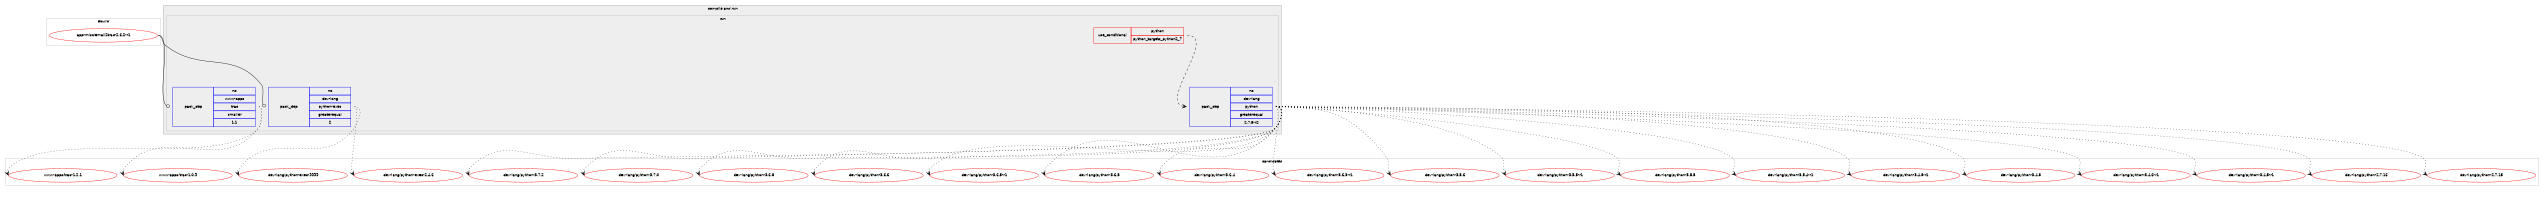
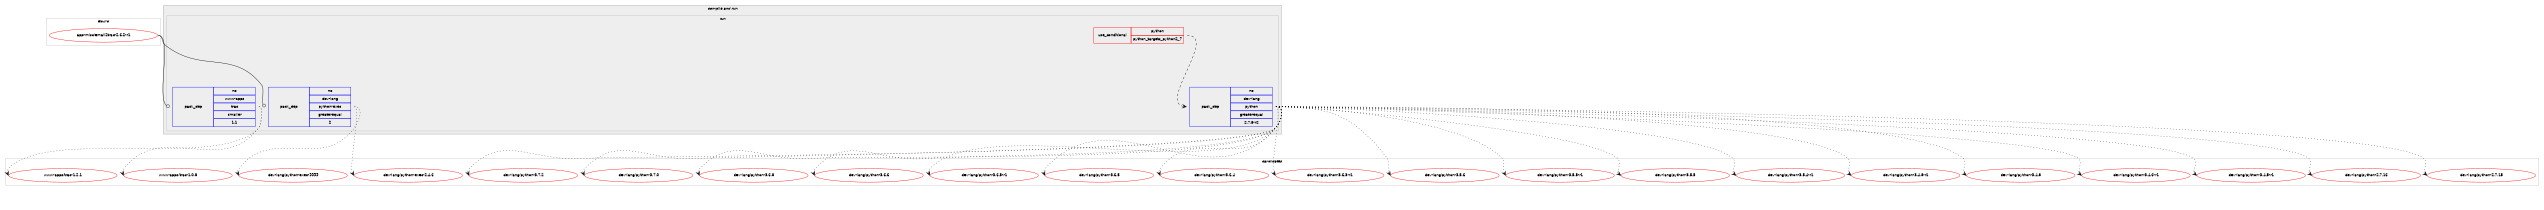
(178, 175) -> (178, 175)
